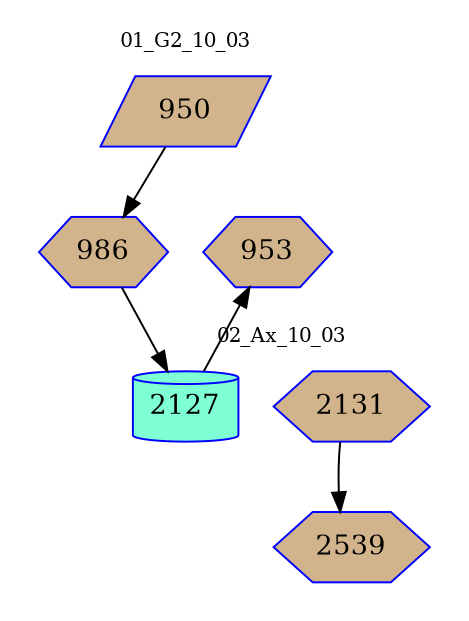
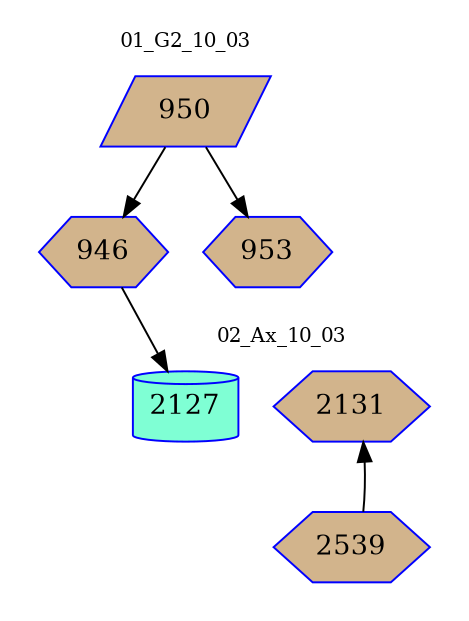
(104, 252) -> (104, 252)
(222, 338) -> (222, 174)
(339, 467) -> (365, 487)
